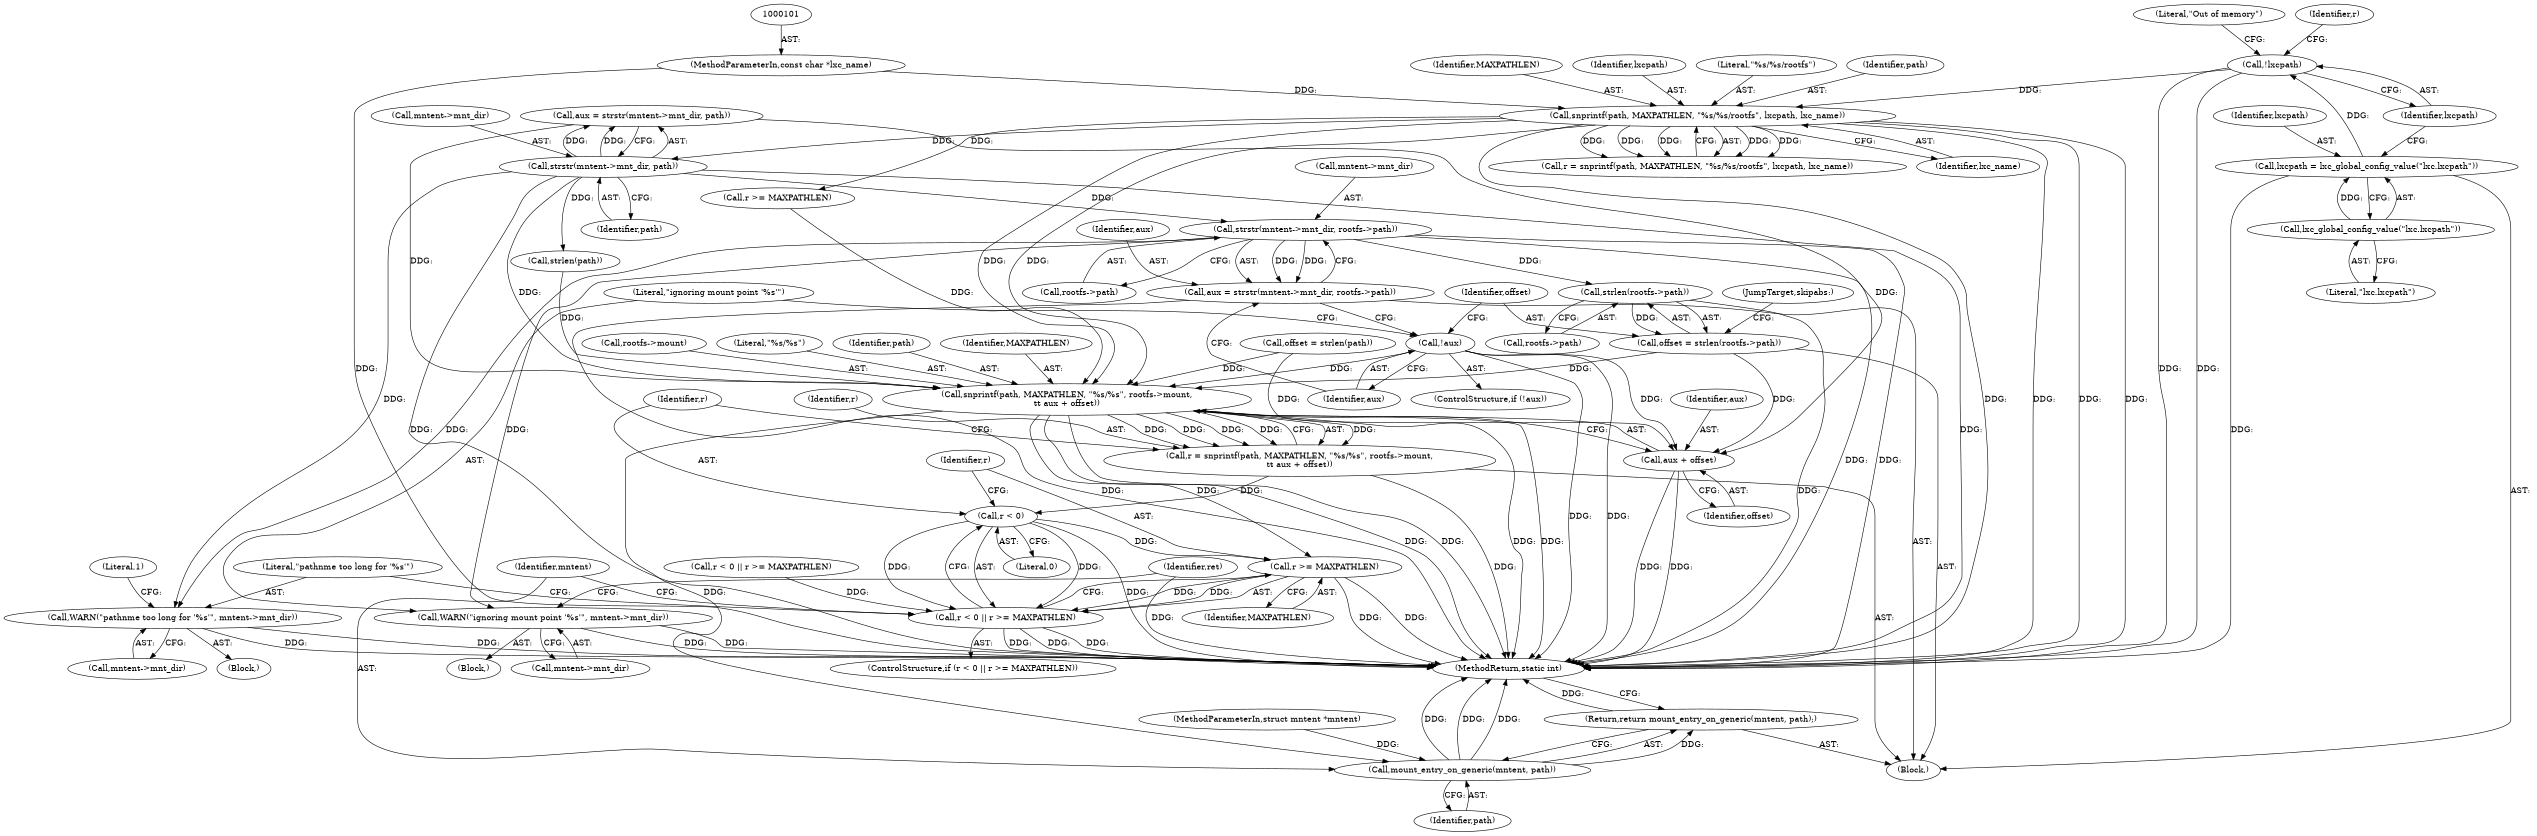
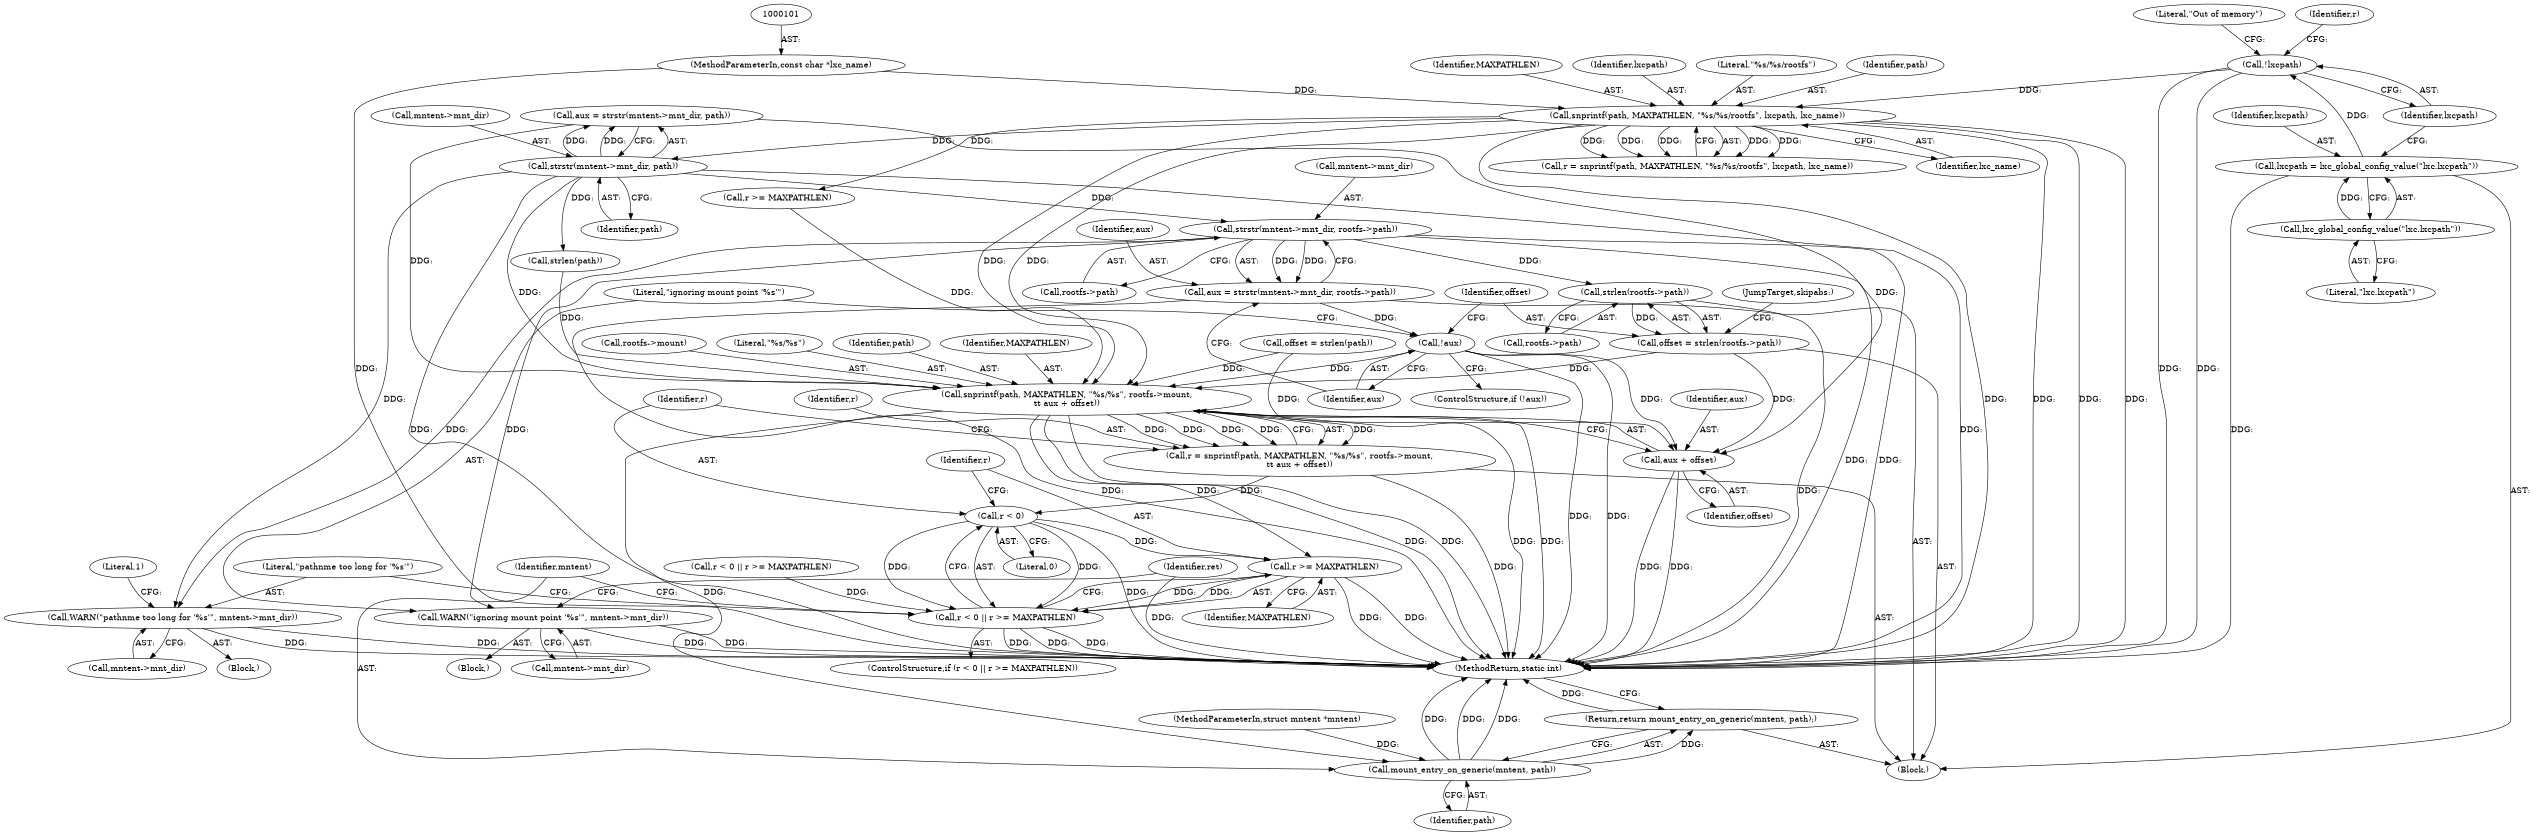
(1387, 318) -> (1387, 318)
(1478, 369) -> (1478, 369)
